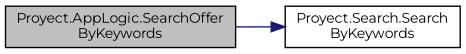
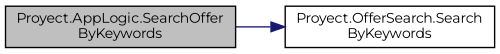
(373, 27) -> (390, 27)
